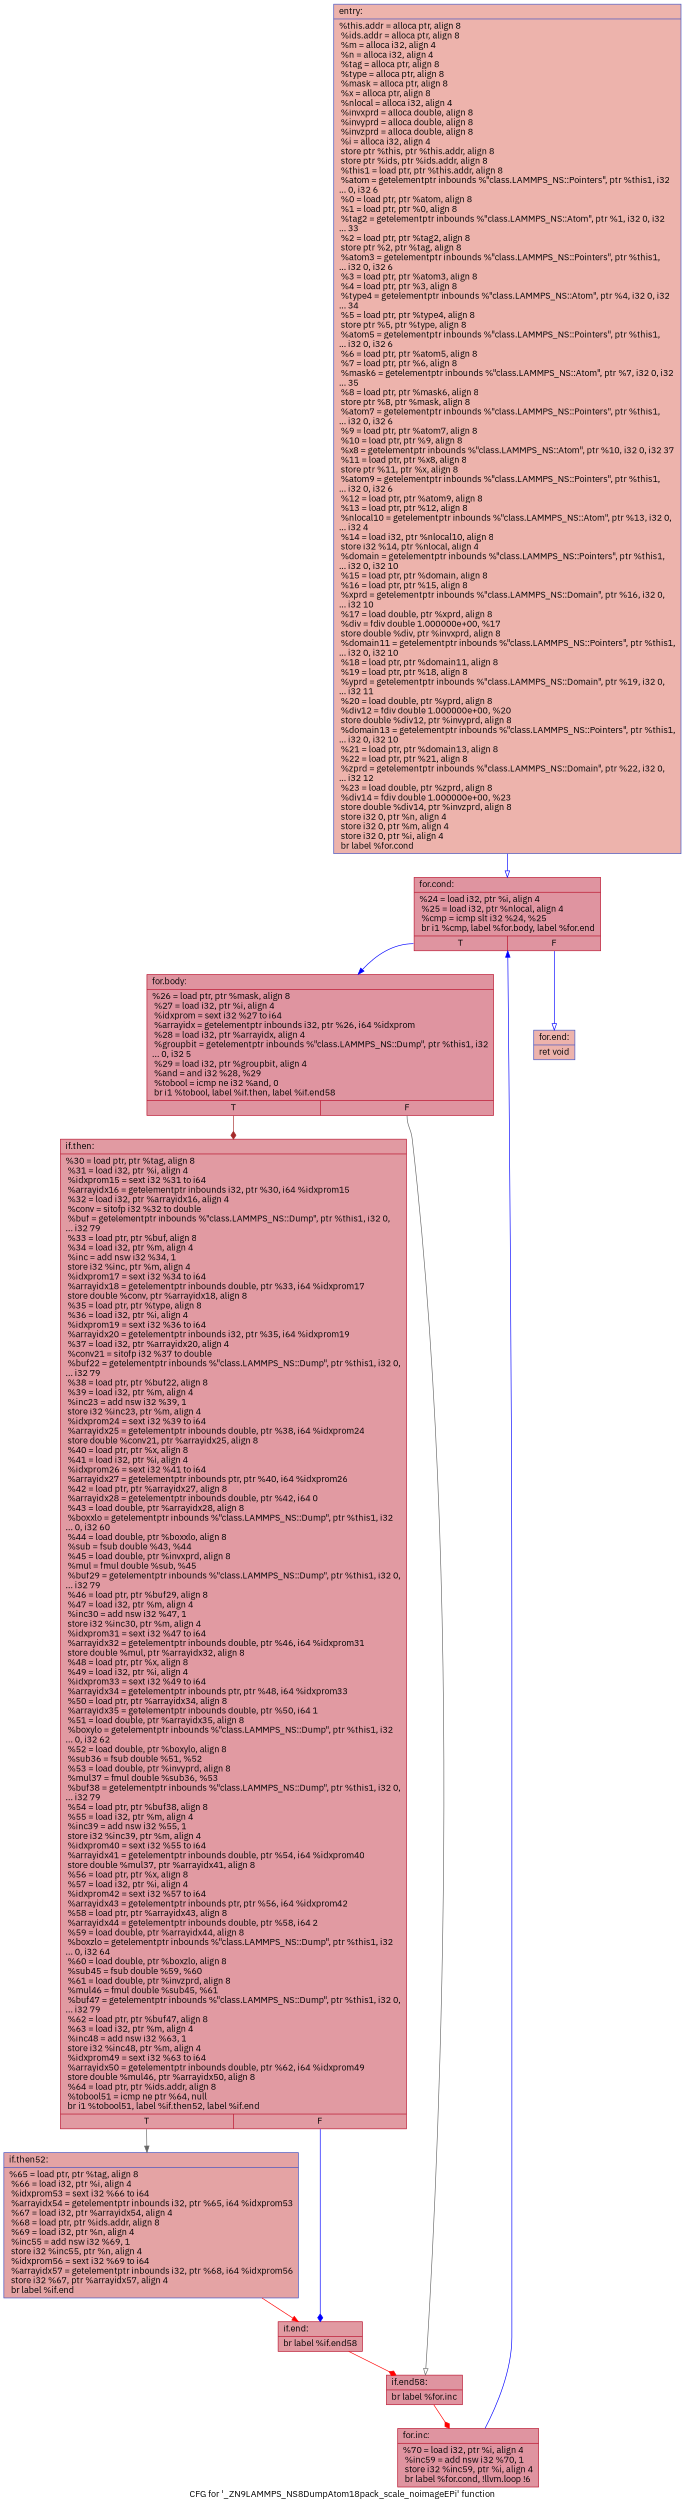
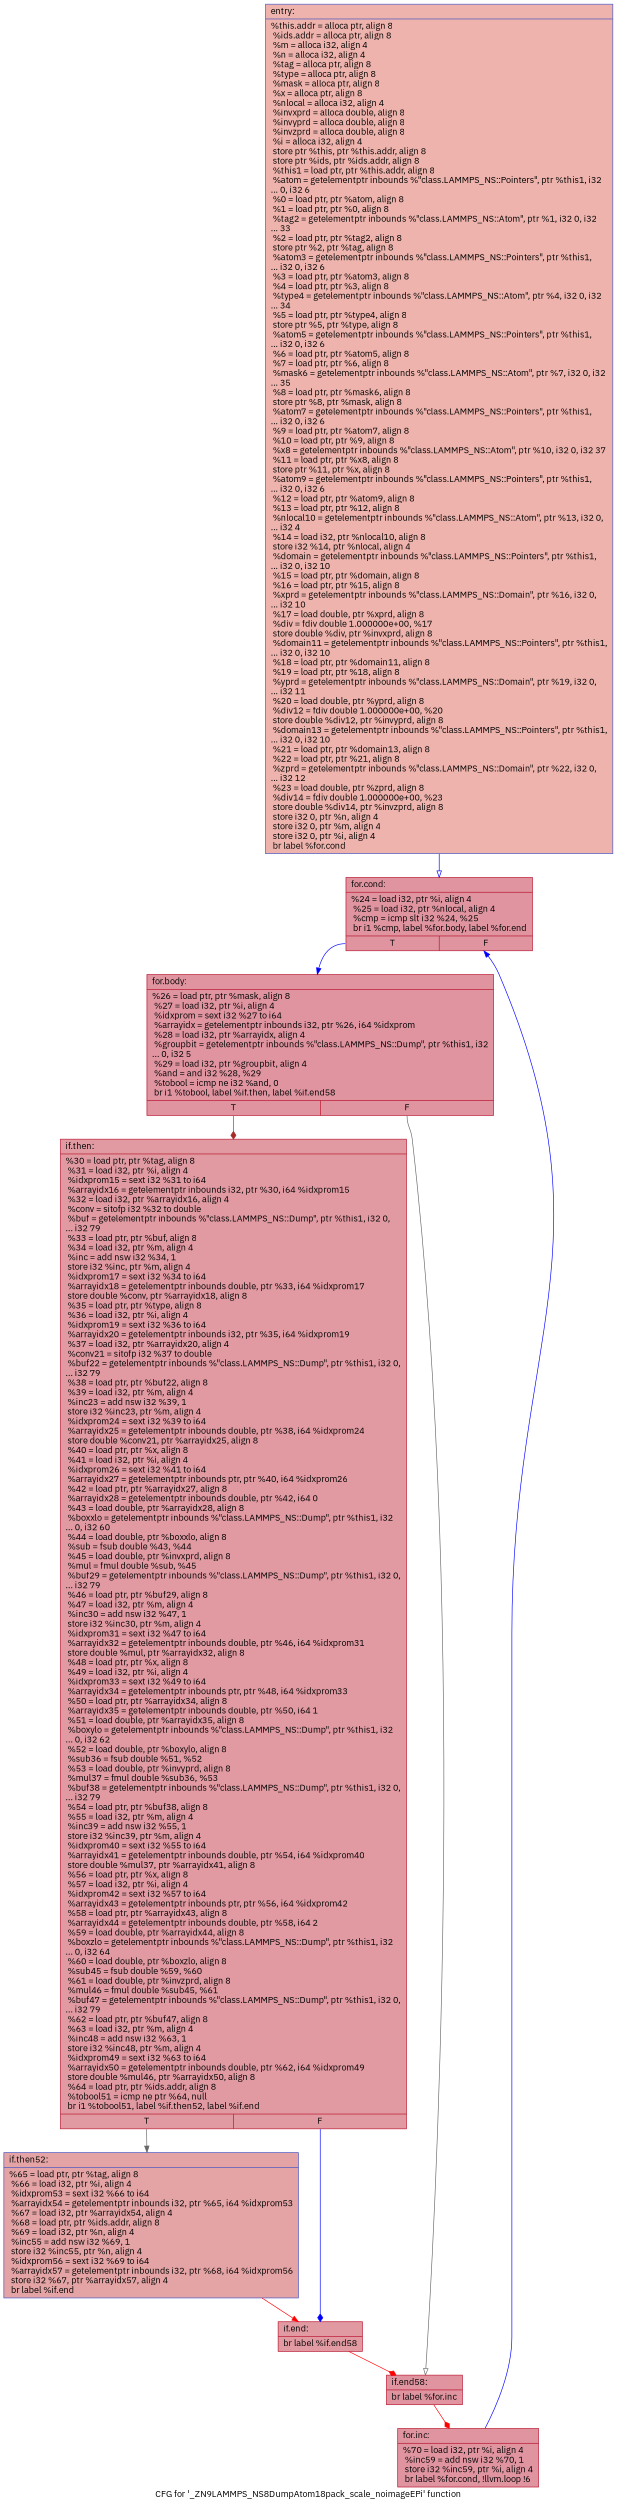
(554, 1045) -> none
